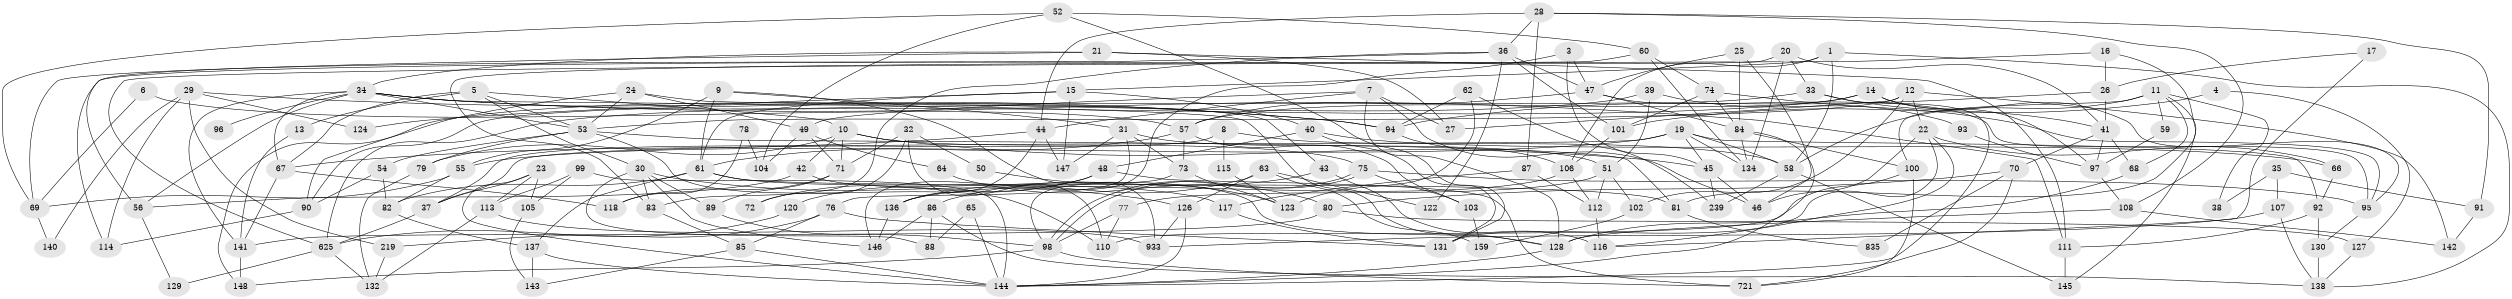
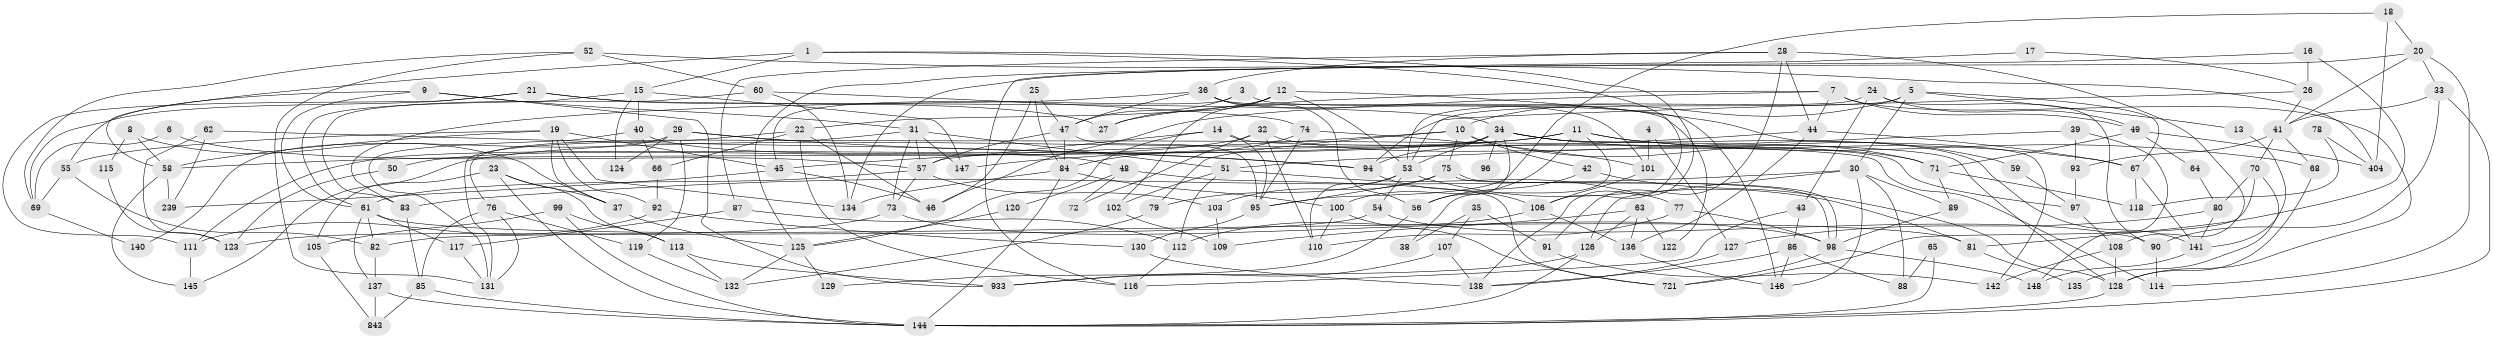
none -> (2389, 13)
none -> (918, 150)
(2100, 150) -> (2165, 154)
(761, 169) -> (2376, 169)
(326, 248) -> (798, 248)
(388, 248) -> (636, 248)
(1481, 248) -> (1220, 248)
(1873, 248) -> (2075, 287)
(532, 287) -> (375, 326)
